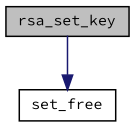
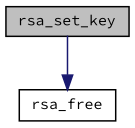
(67, 105) -> (67, 105)
